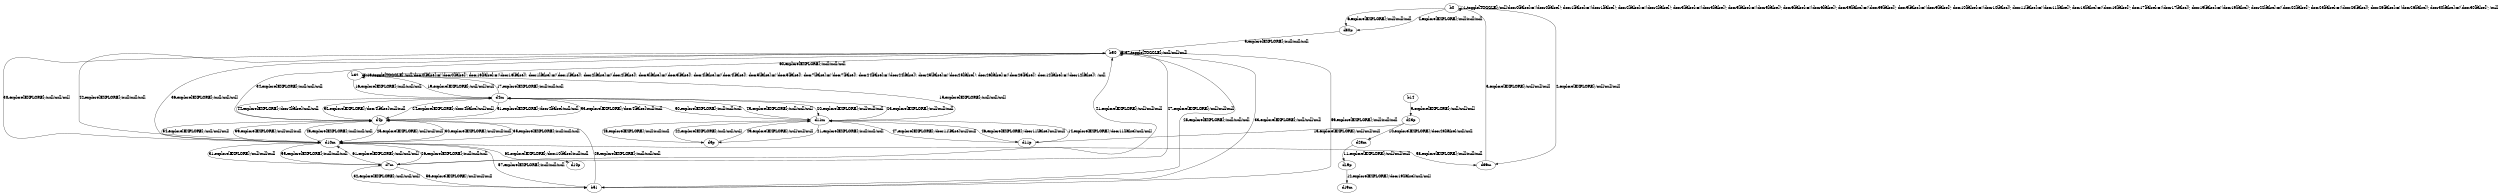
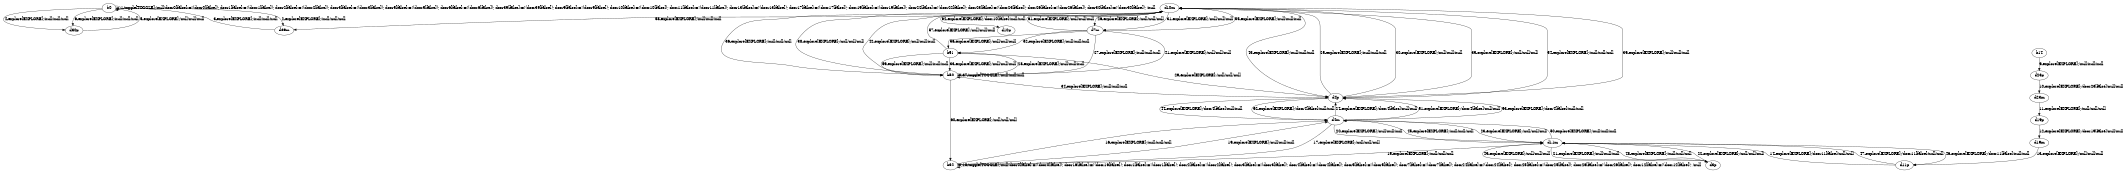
(1231, 42) -> (125, 27)
(1221, 134) -> (1980, 163)
